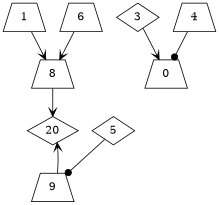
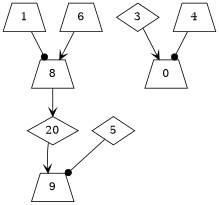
(37, 43) -> (37, 43)
(58, 162) -> (48, 154)
